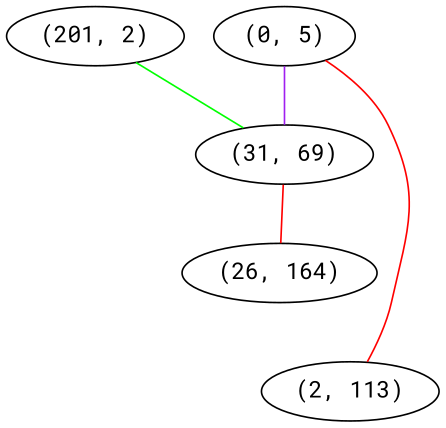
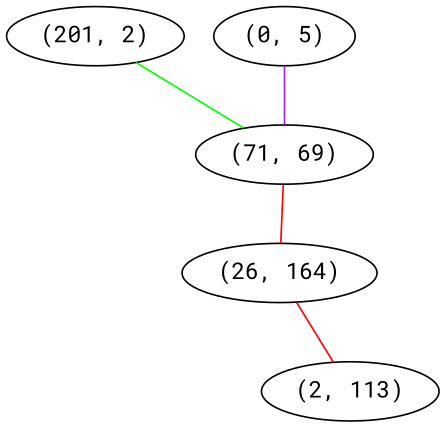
(284, 155) -> (284, 155)
(409, 200) -> (315, 332)
